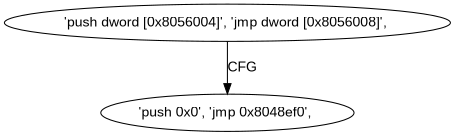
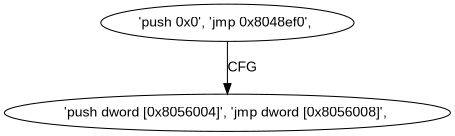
(227, 63) -> (227, 63)
